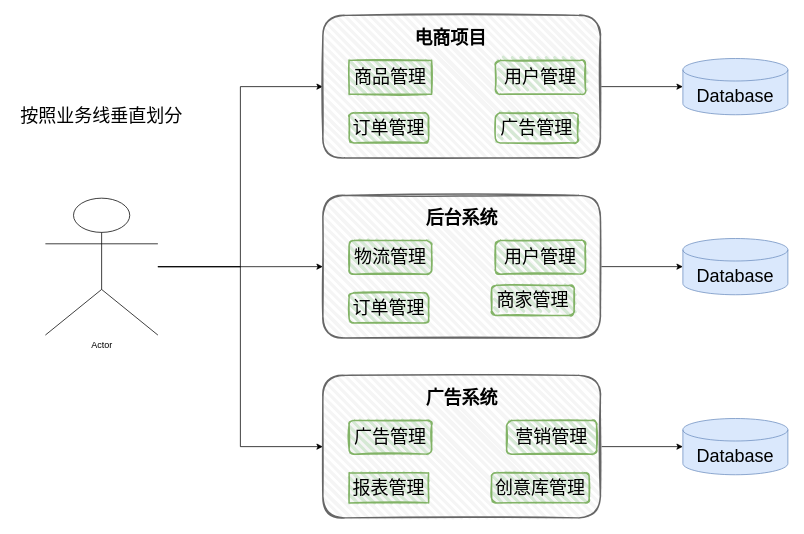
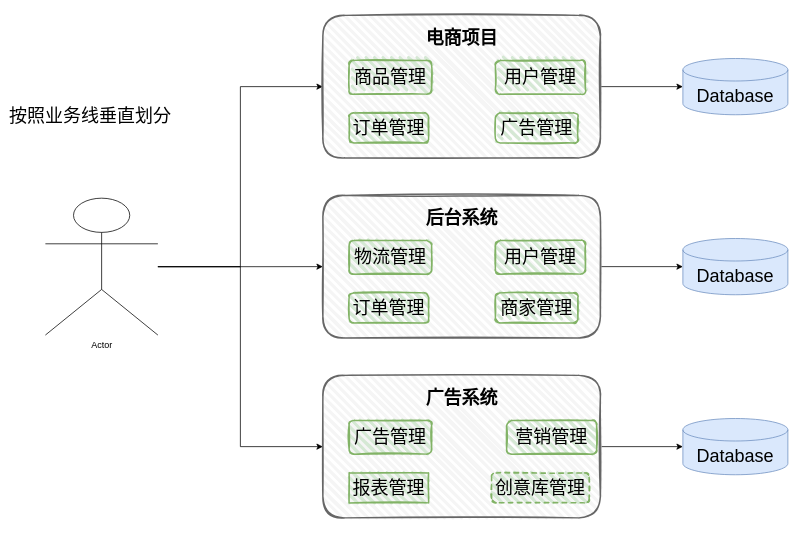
(450, 38) -> (462, 38)
(390, 77) -> (390, 77)
(102, 117) -> (90, 117)
(533, 300) -> (537, 308)
(540, 488) -> (540, 488)
